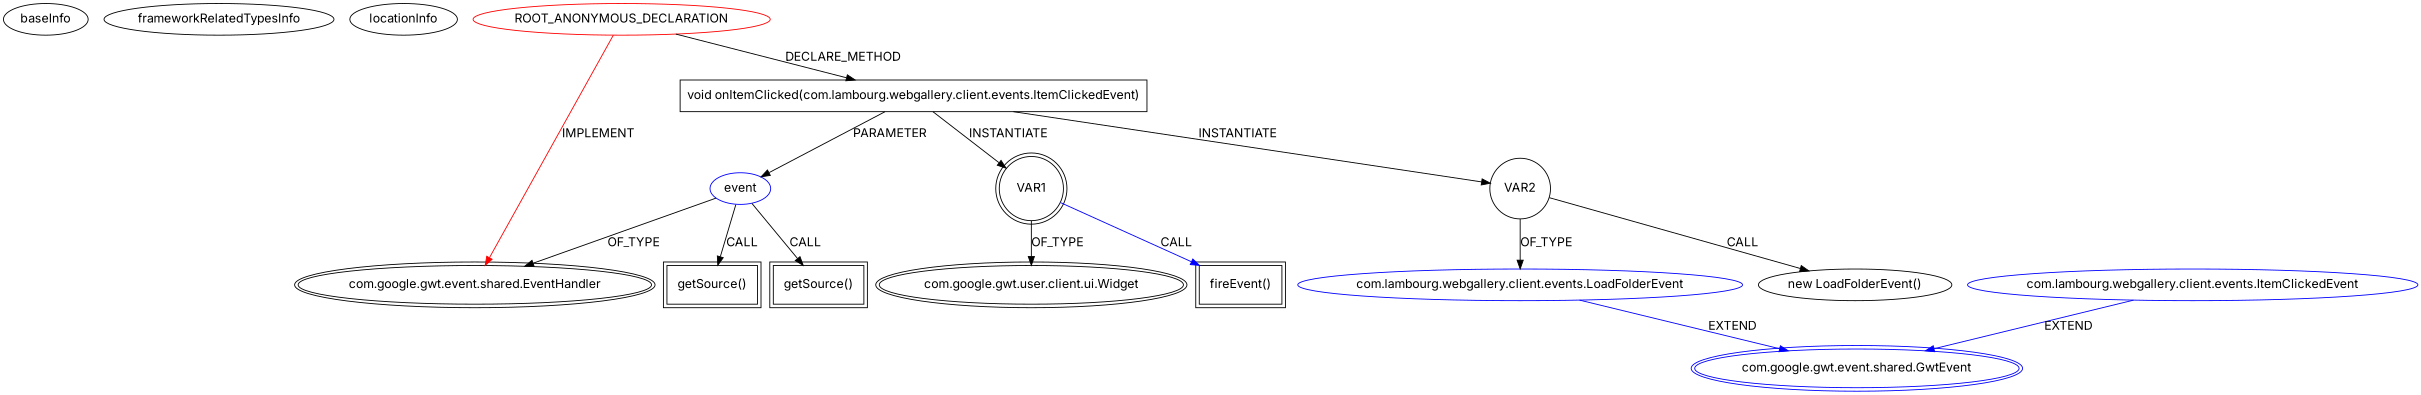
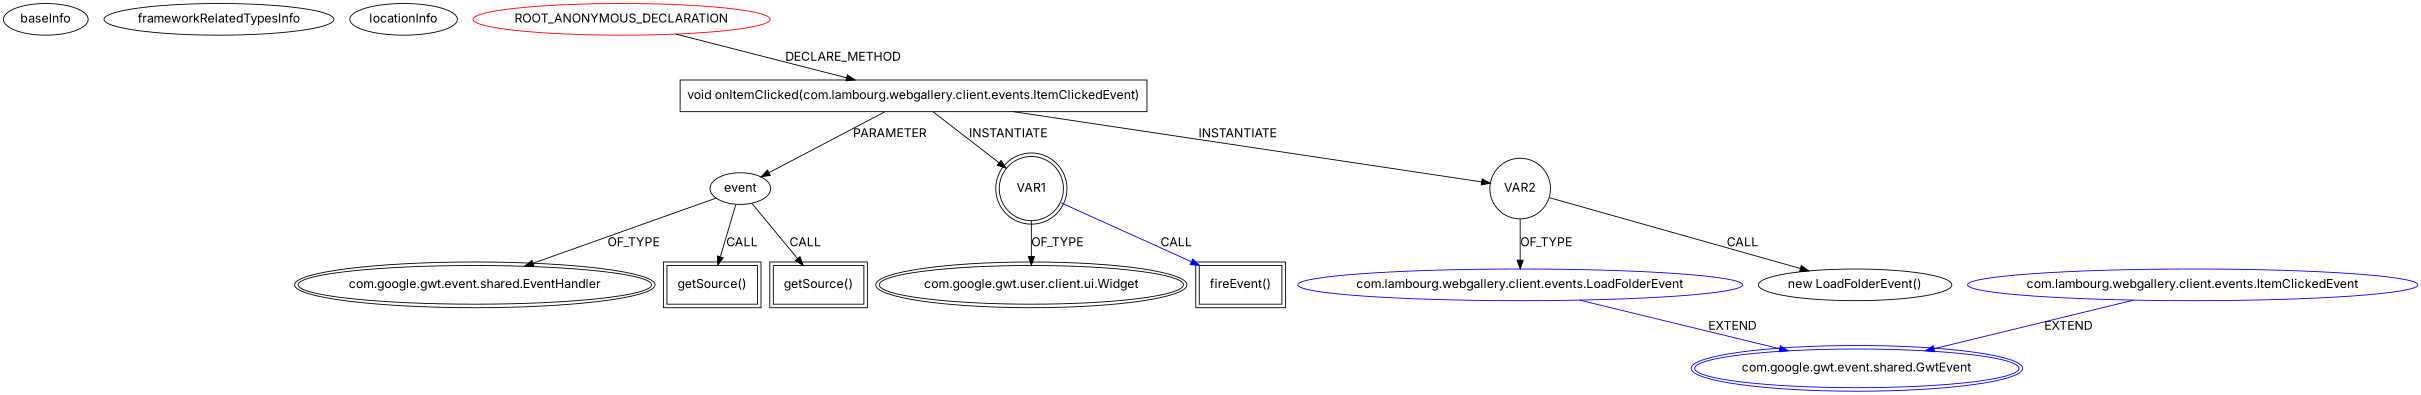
(551, 146) -> none
(740, 189) -> (740, 189)
